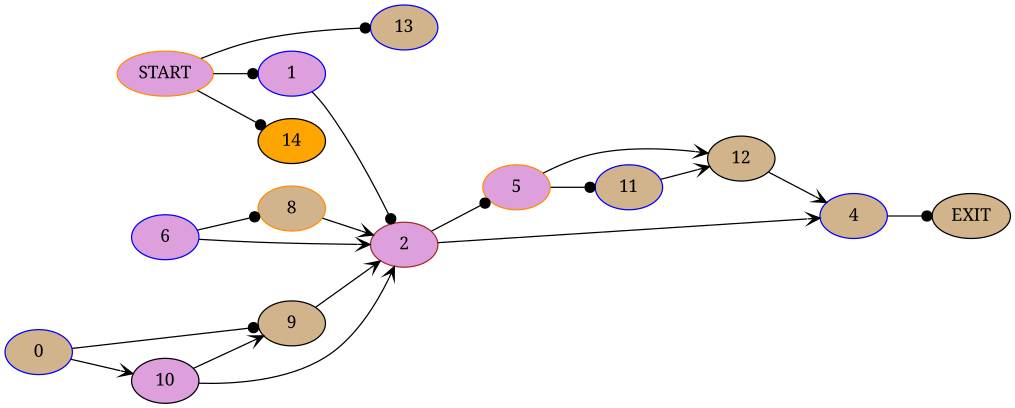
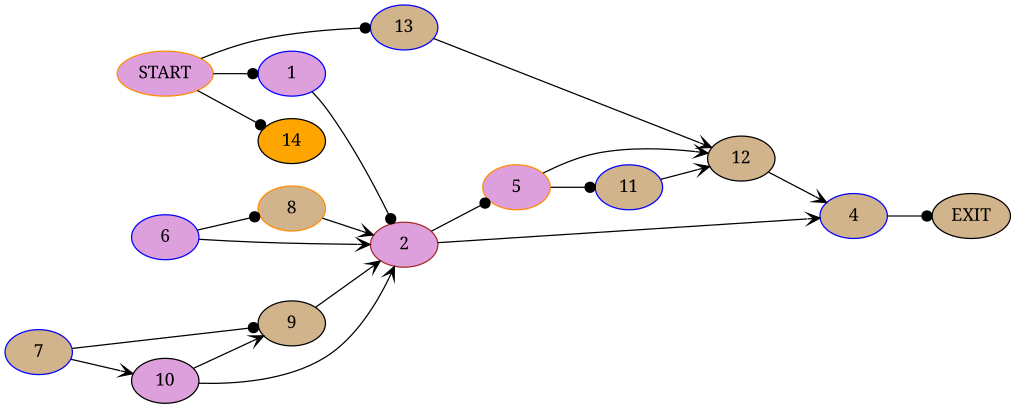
none -> (567, 91)
(39, 352) -> (39, 352)
